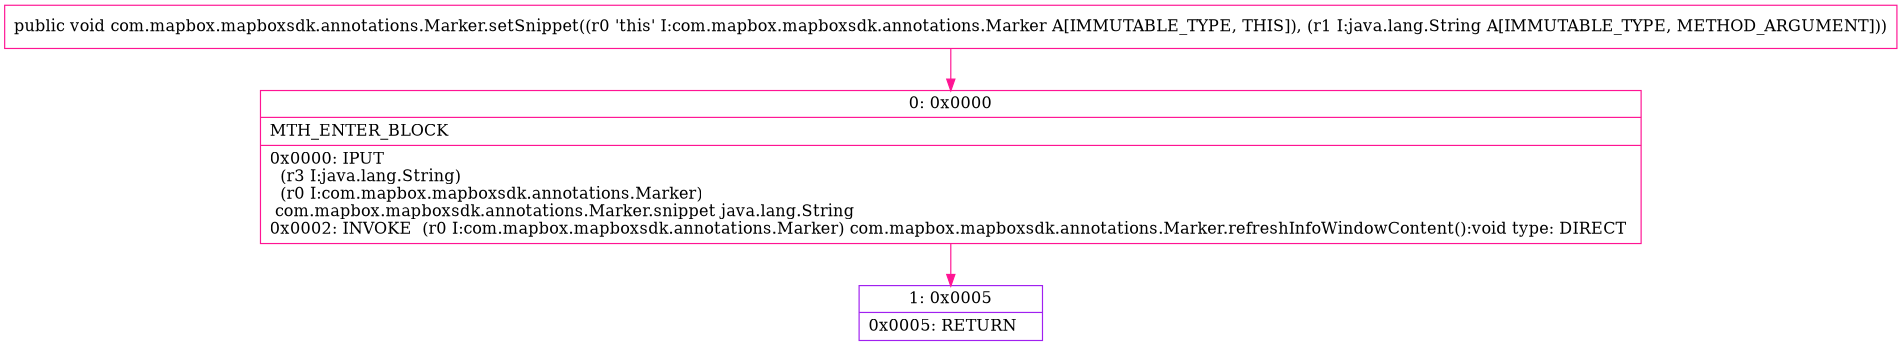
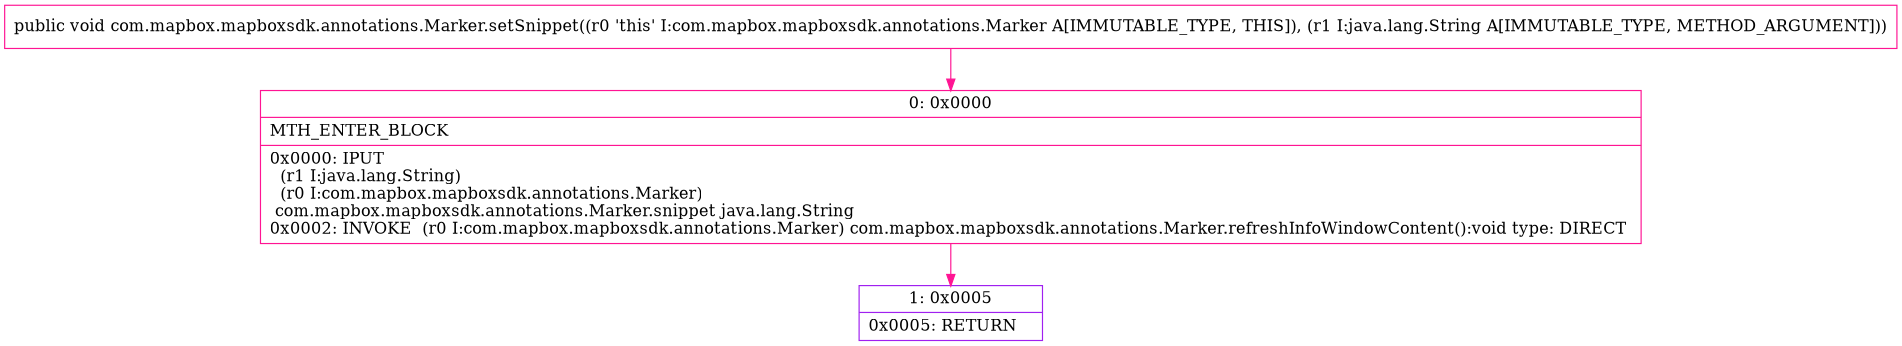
(366, 176) -> (366, 176)
